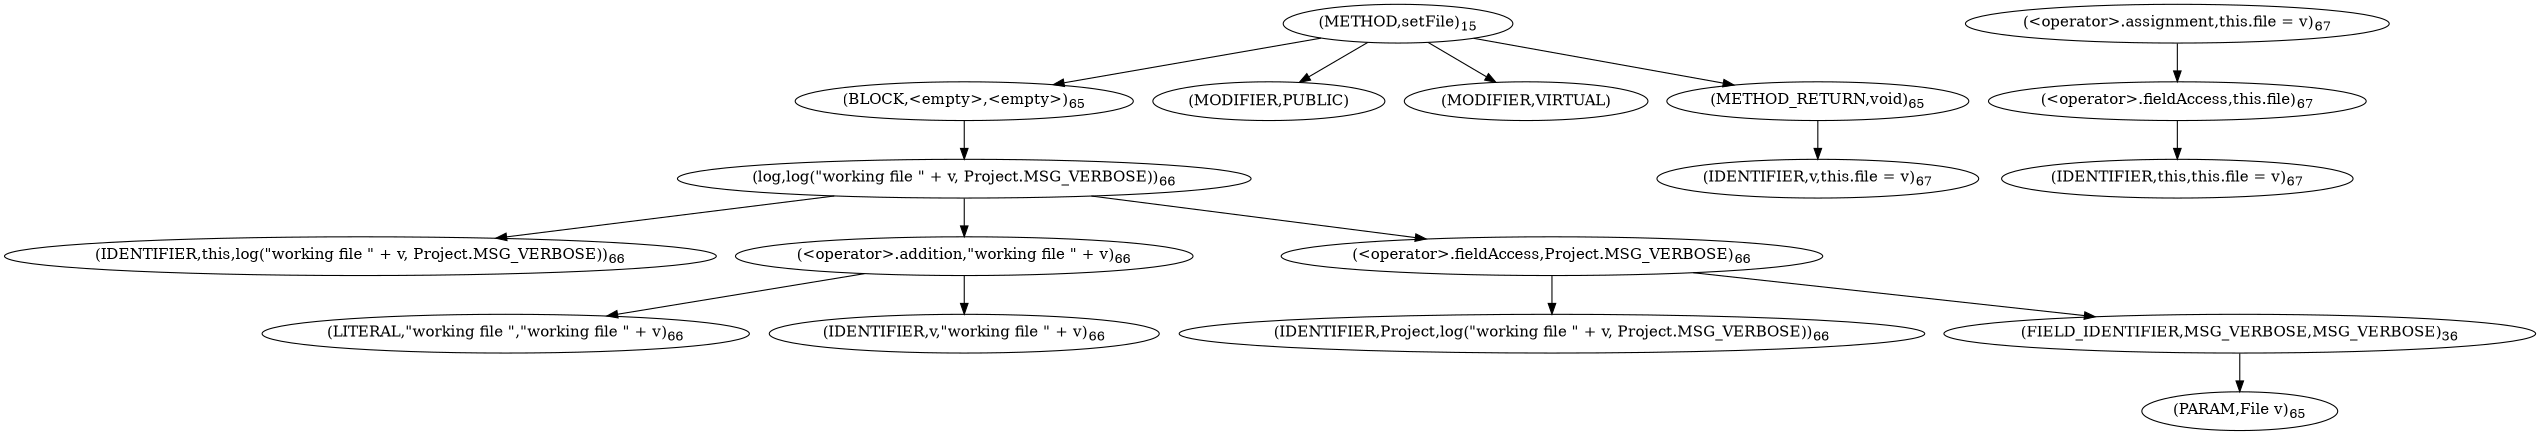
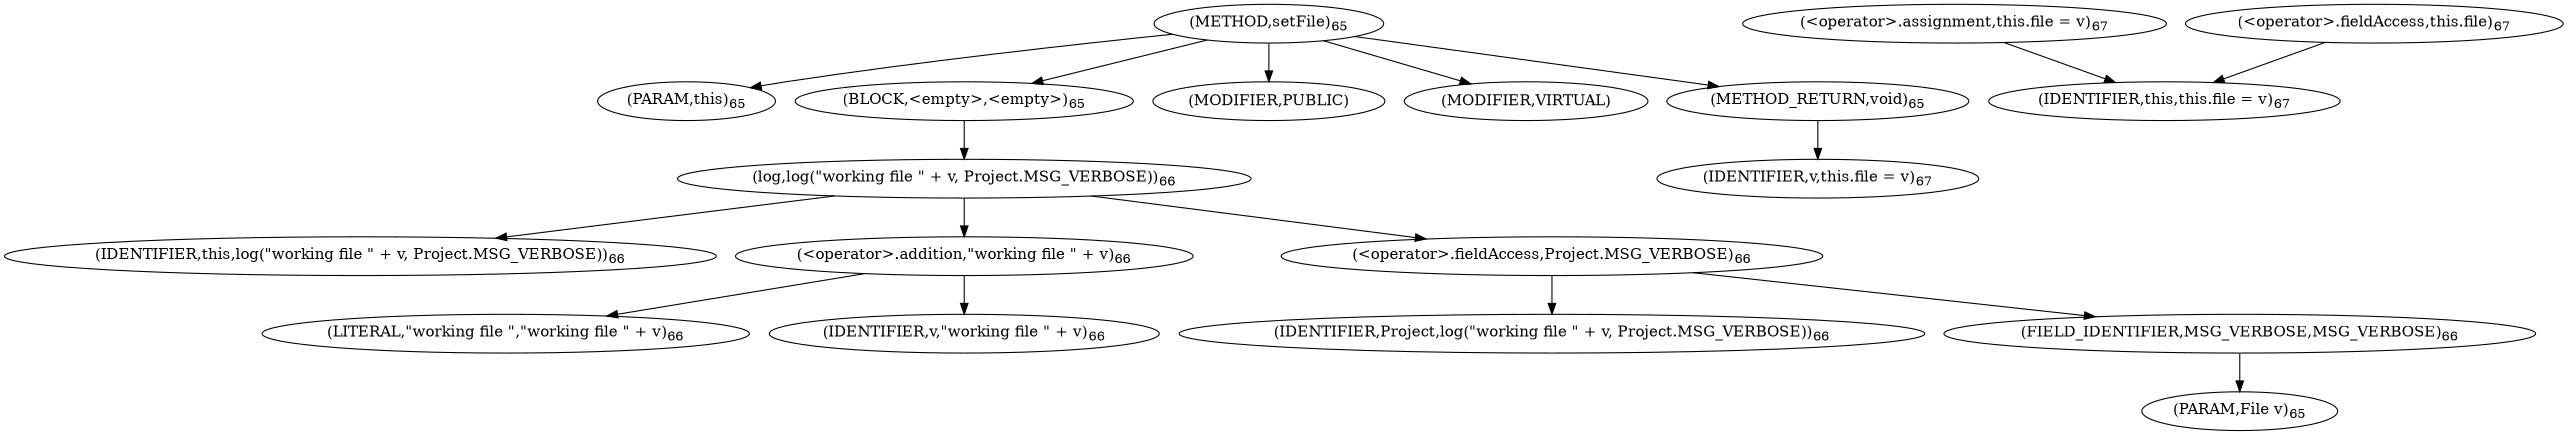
(1469, 22) -> (1340, 22)
(2177, 57) -> (2055, 61)
none -> (687, 101)
(2450, 332) -> (2450, 332)
